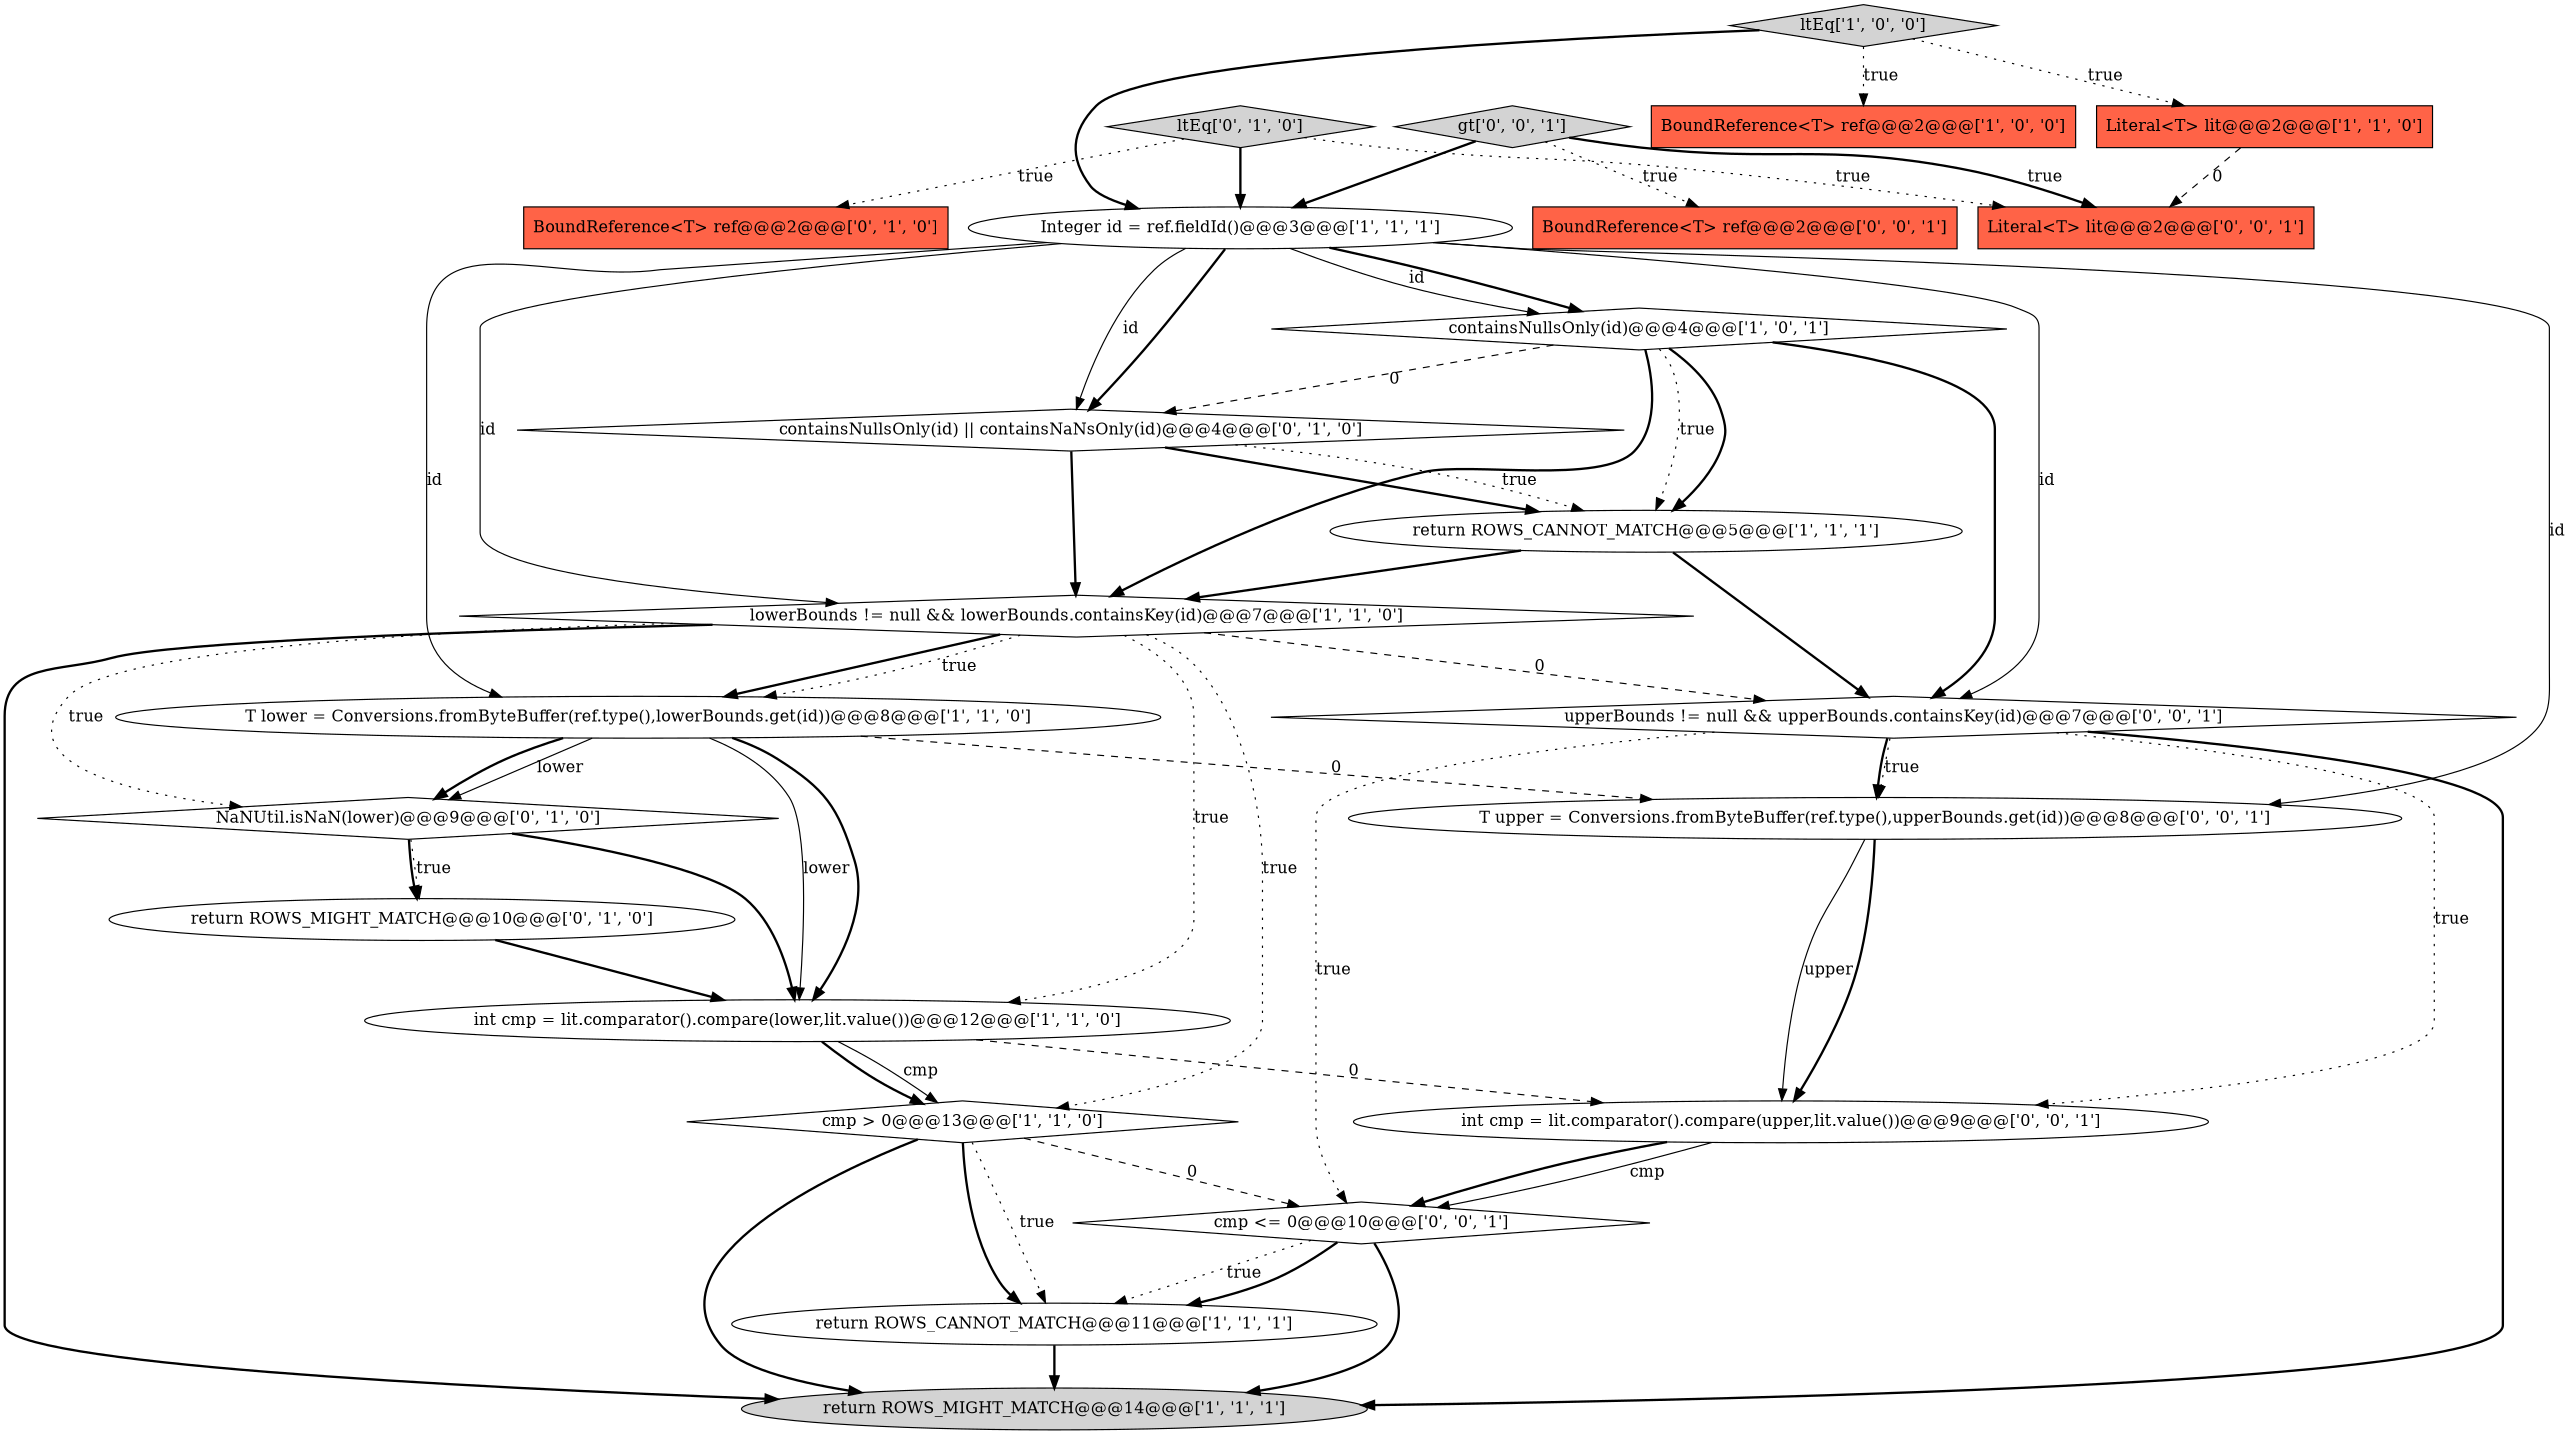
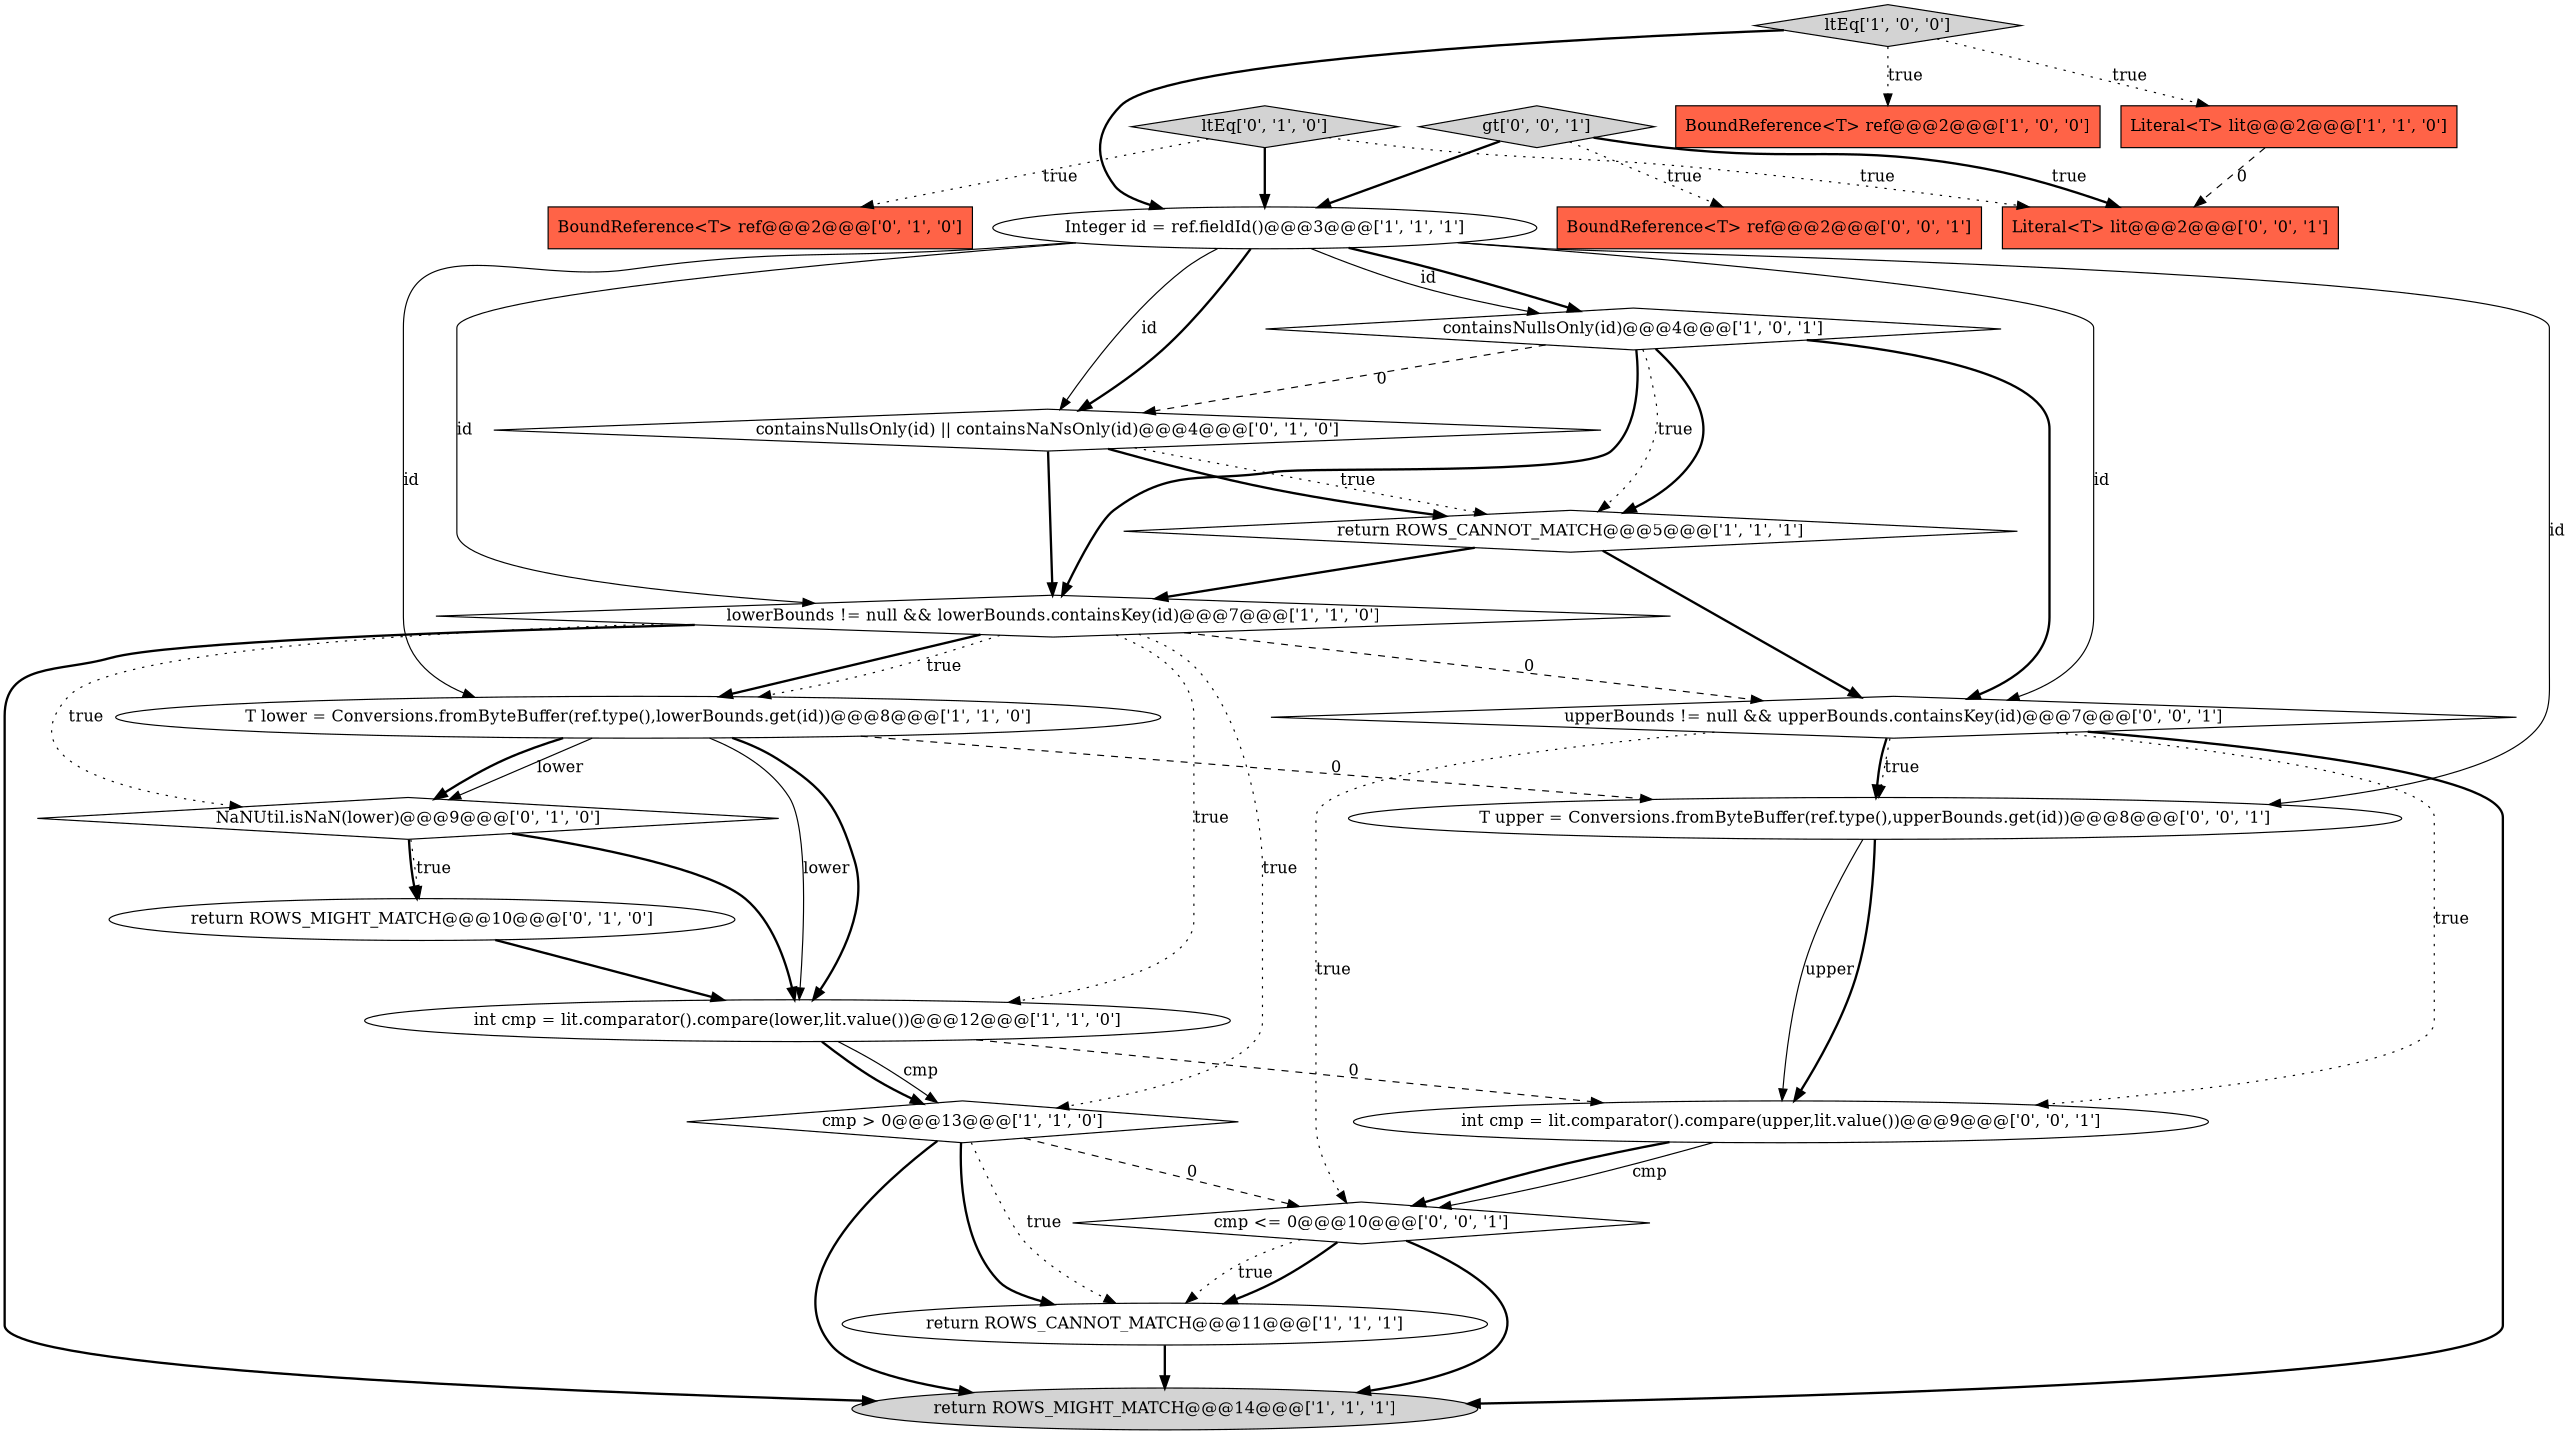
(1646, 531) -> (1571, 531)
